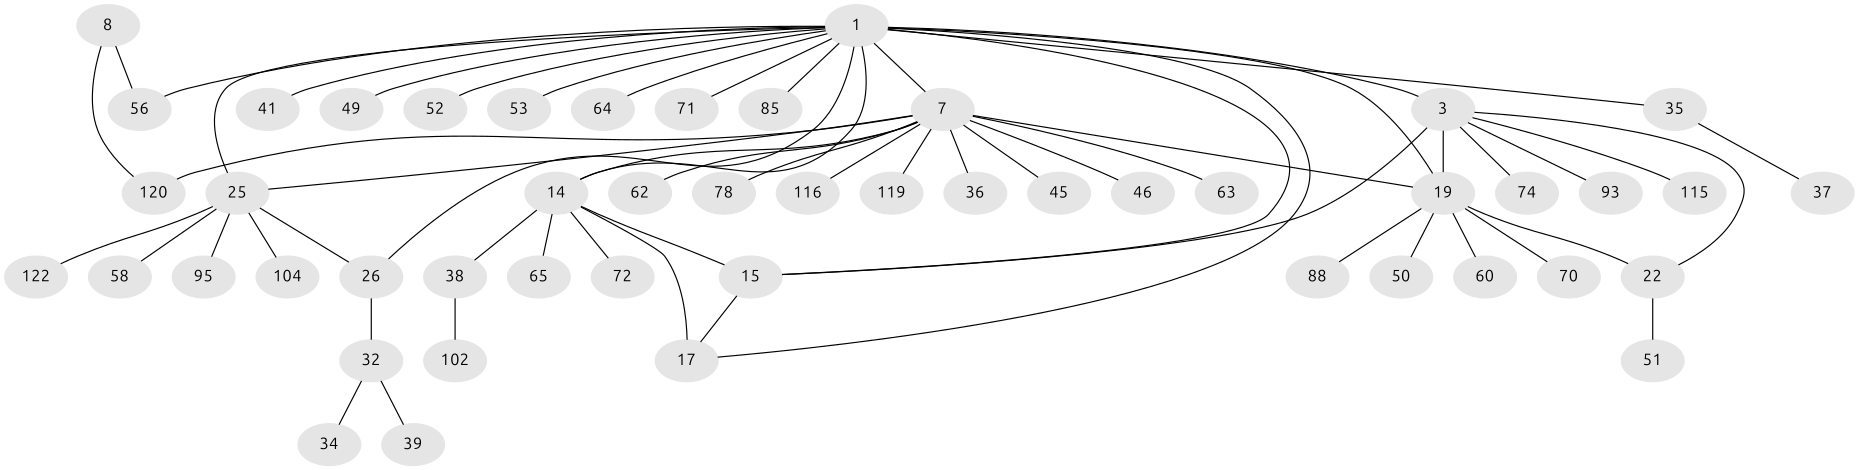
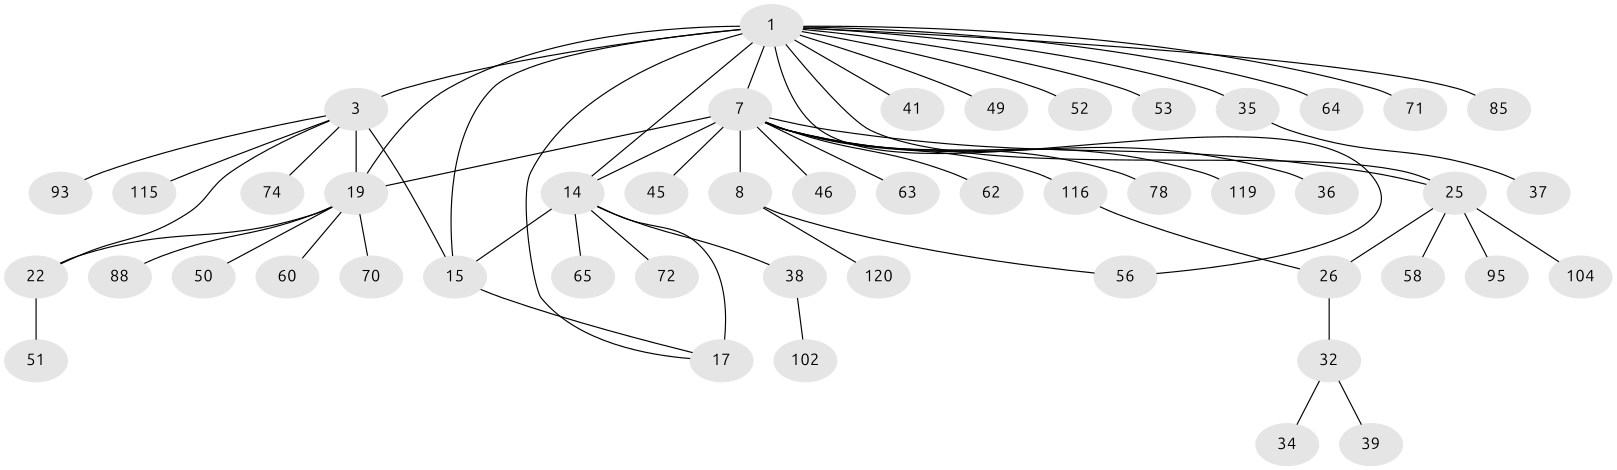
(543, 138) -> (740, 151)
(514, 172) -> (1199, 241)
(36, 277) -> none
